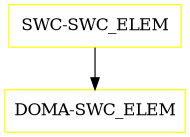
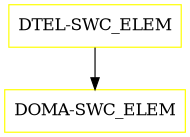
(95, 26) -> (95, 26)
